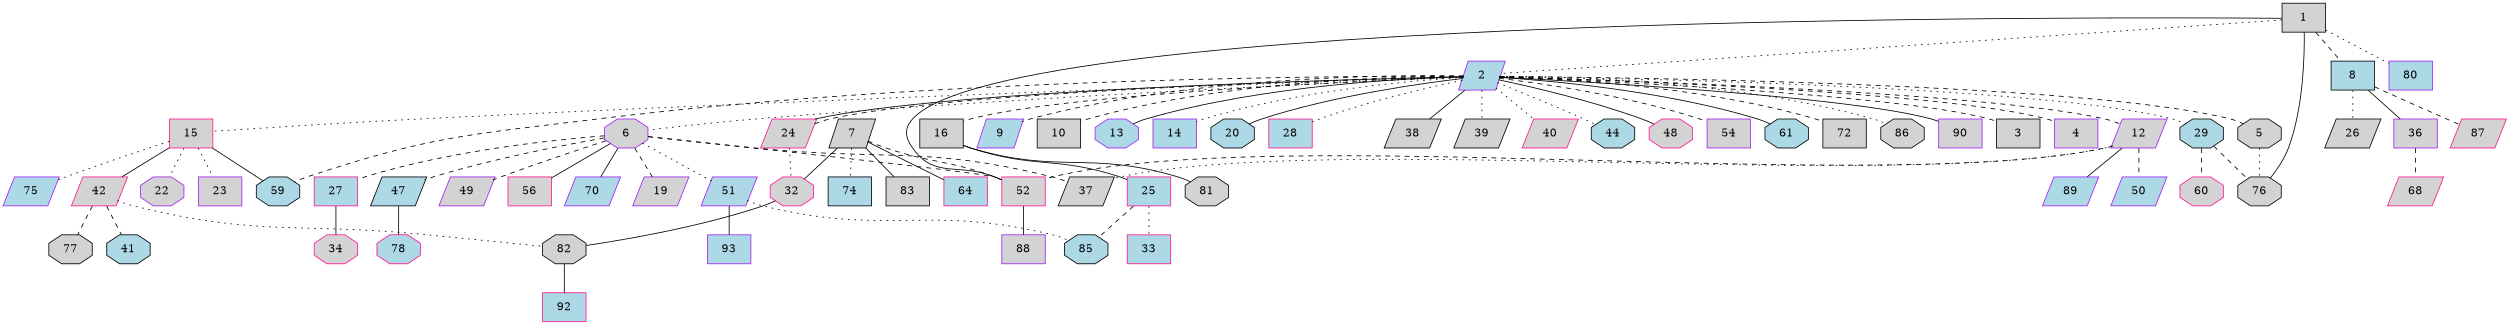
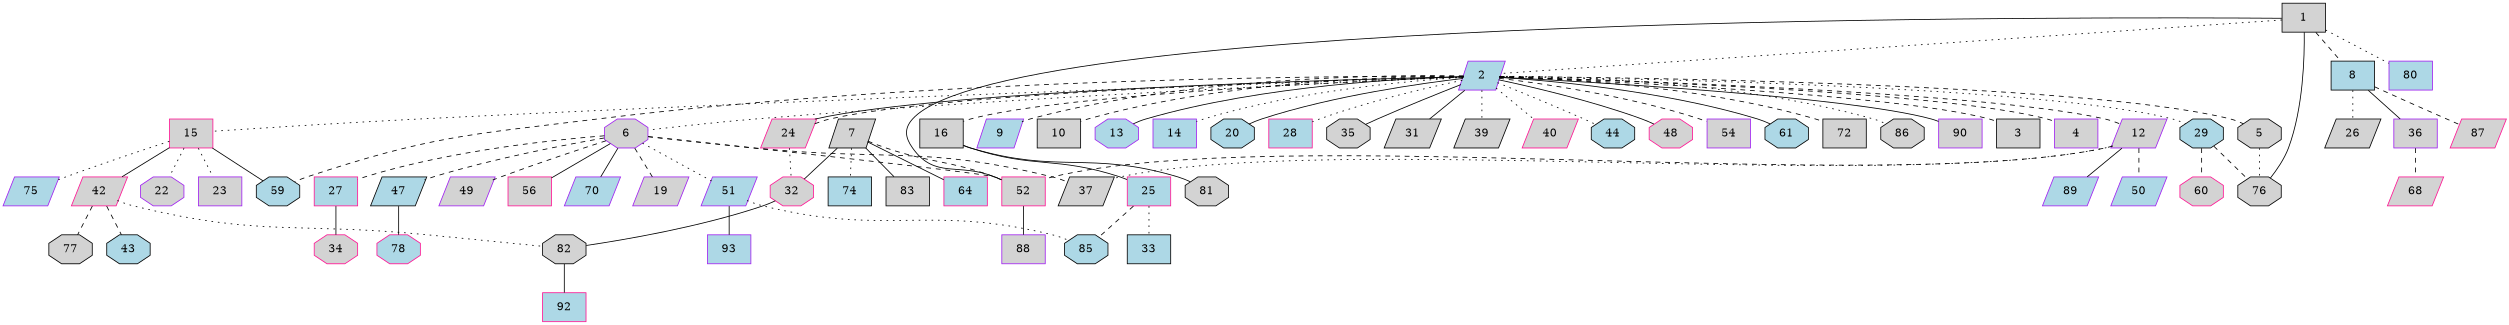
none -> (1348, 133)
(1413, 133) -> (1413, 133)
(128, 249) -> (128, 249)
(1149, 249) -> (1149, 249)
